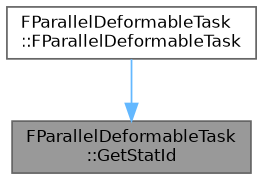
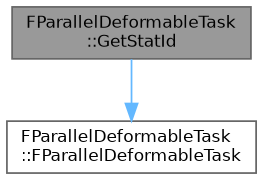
(132, 81) -> (132, 81)
